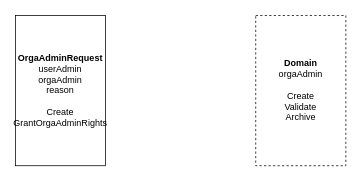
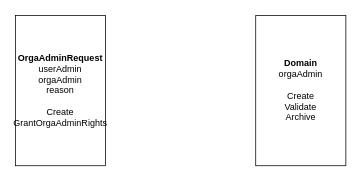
(300, 90) -> (300, 90)
